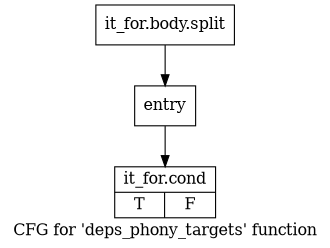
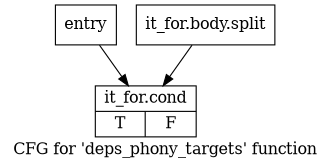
(165, 60) -> (181, 61)
